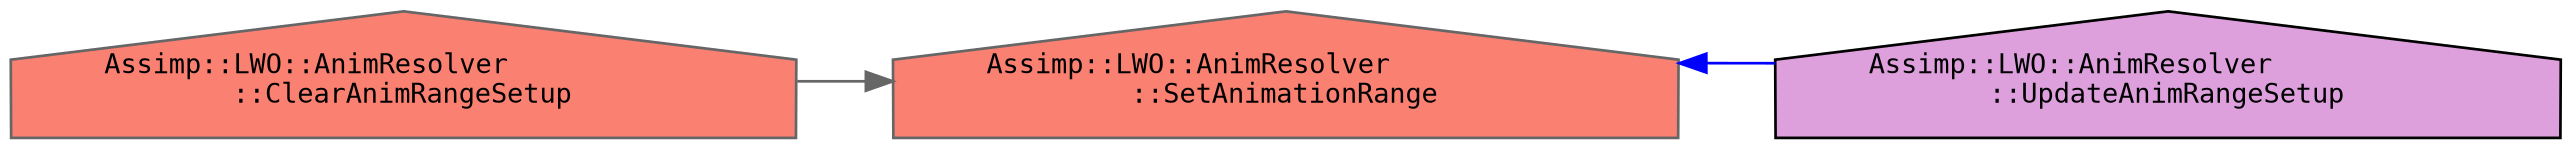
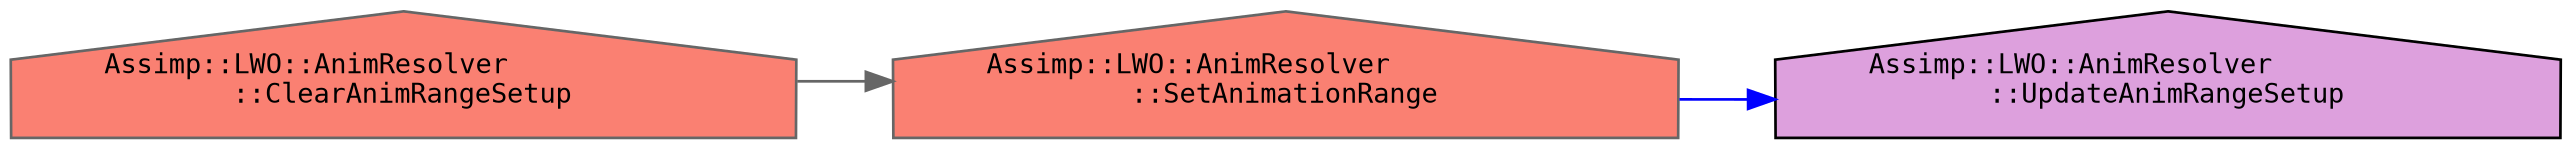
(1741, 63) -> (1713, 99)
